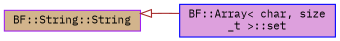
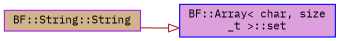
(166, 13) -> (155, 28)
